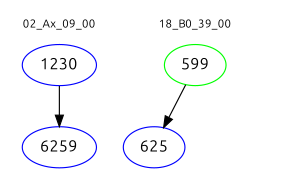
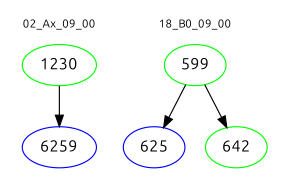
(195, 25) -> (195, 25)
(59, 65) -> (59, 65)
none -> (236, 147)
